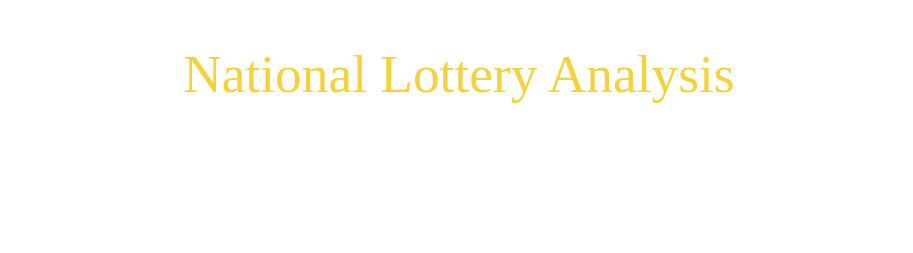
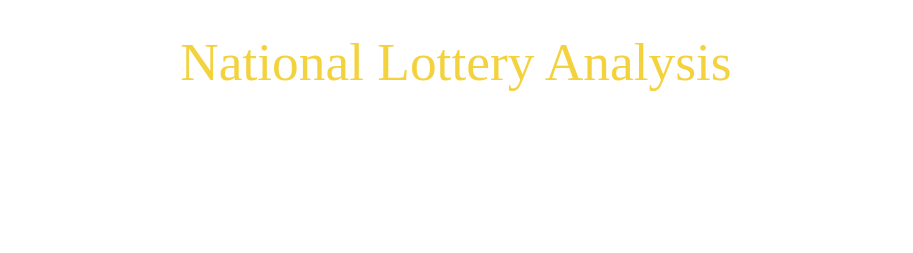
(459, 74) -> (456, 62)
